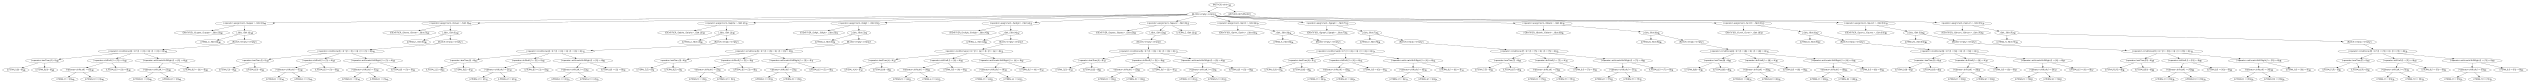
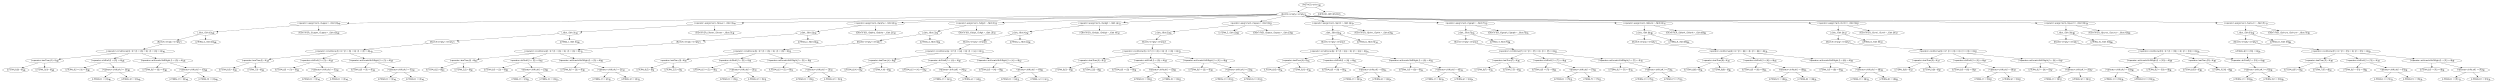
(2202, 65) -> (2248, 55)
